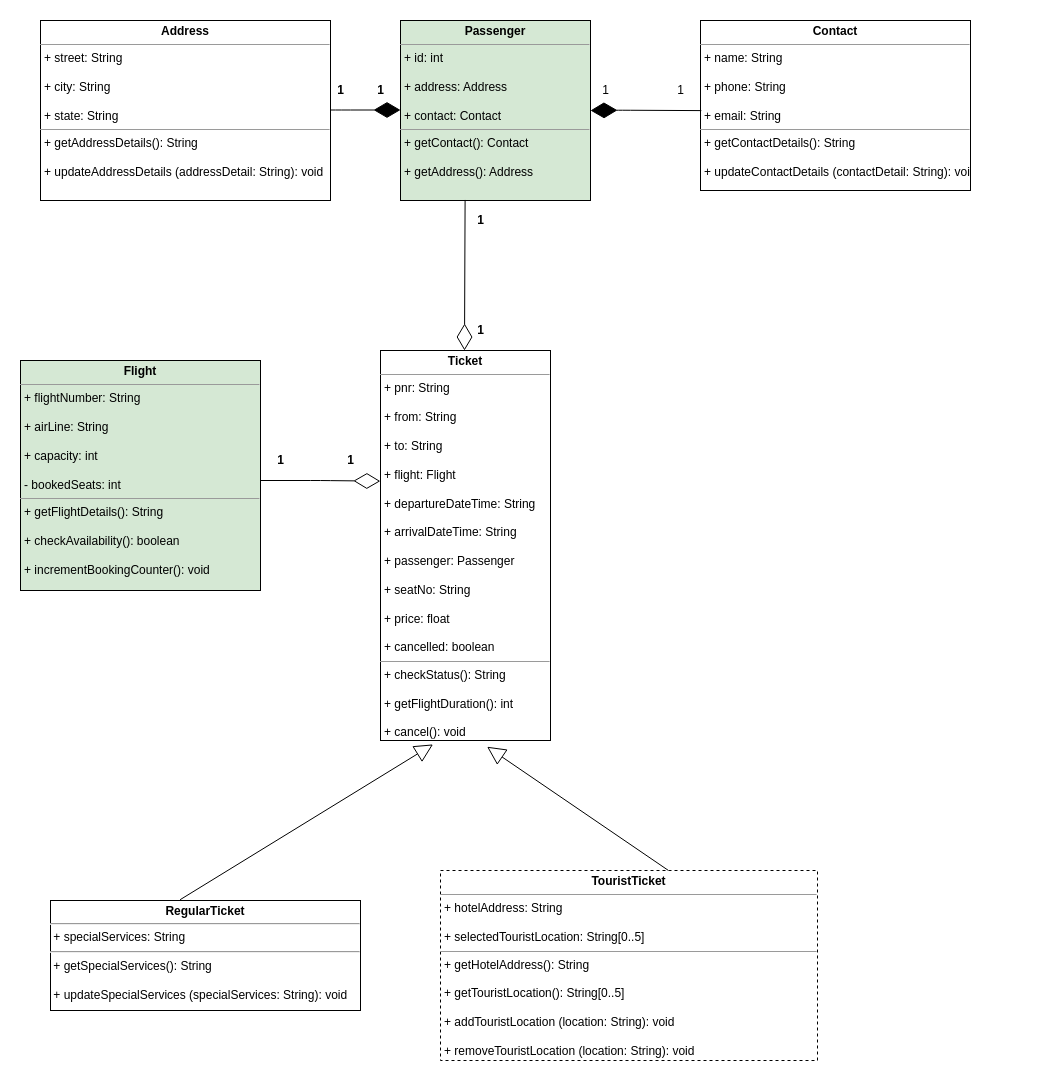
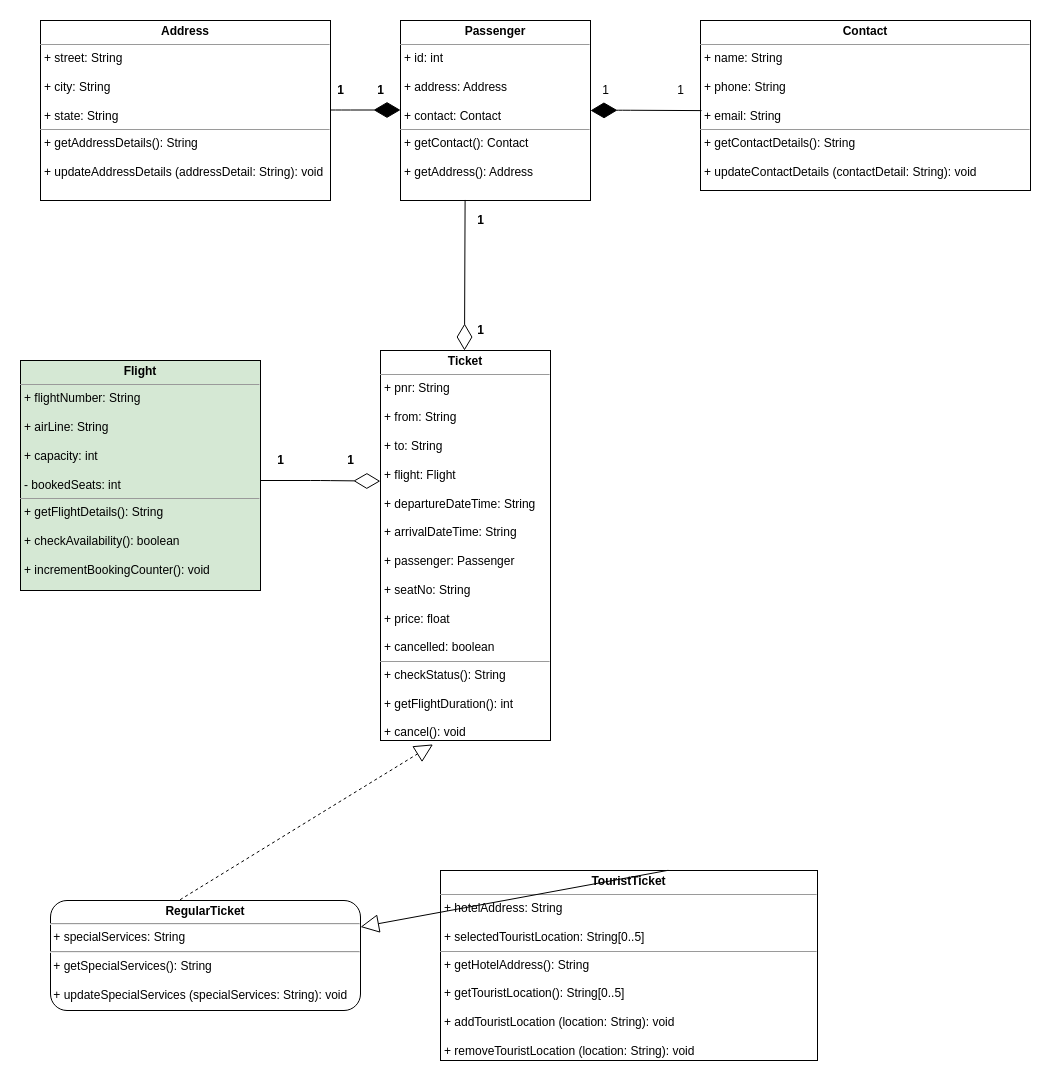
(836, 106) -> (866, 106)
(496, 111) -> (496, 111)
(586, 814) -> (523, 897)
(298, 827) -> (298, 827)
(206, 956) -> (206, 956)
(629, 966) -> (629, 966)
